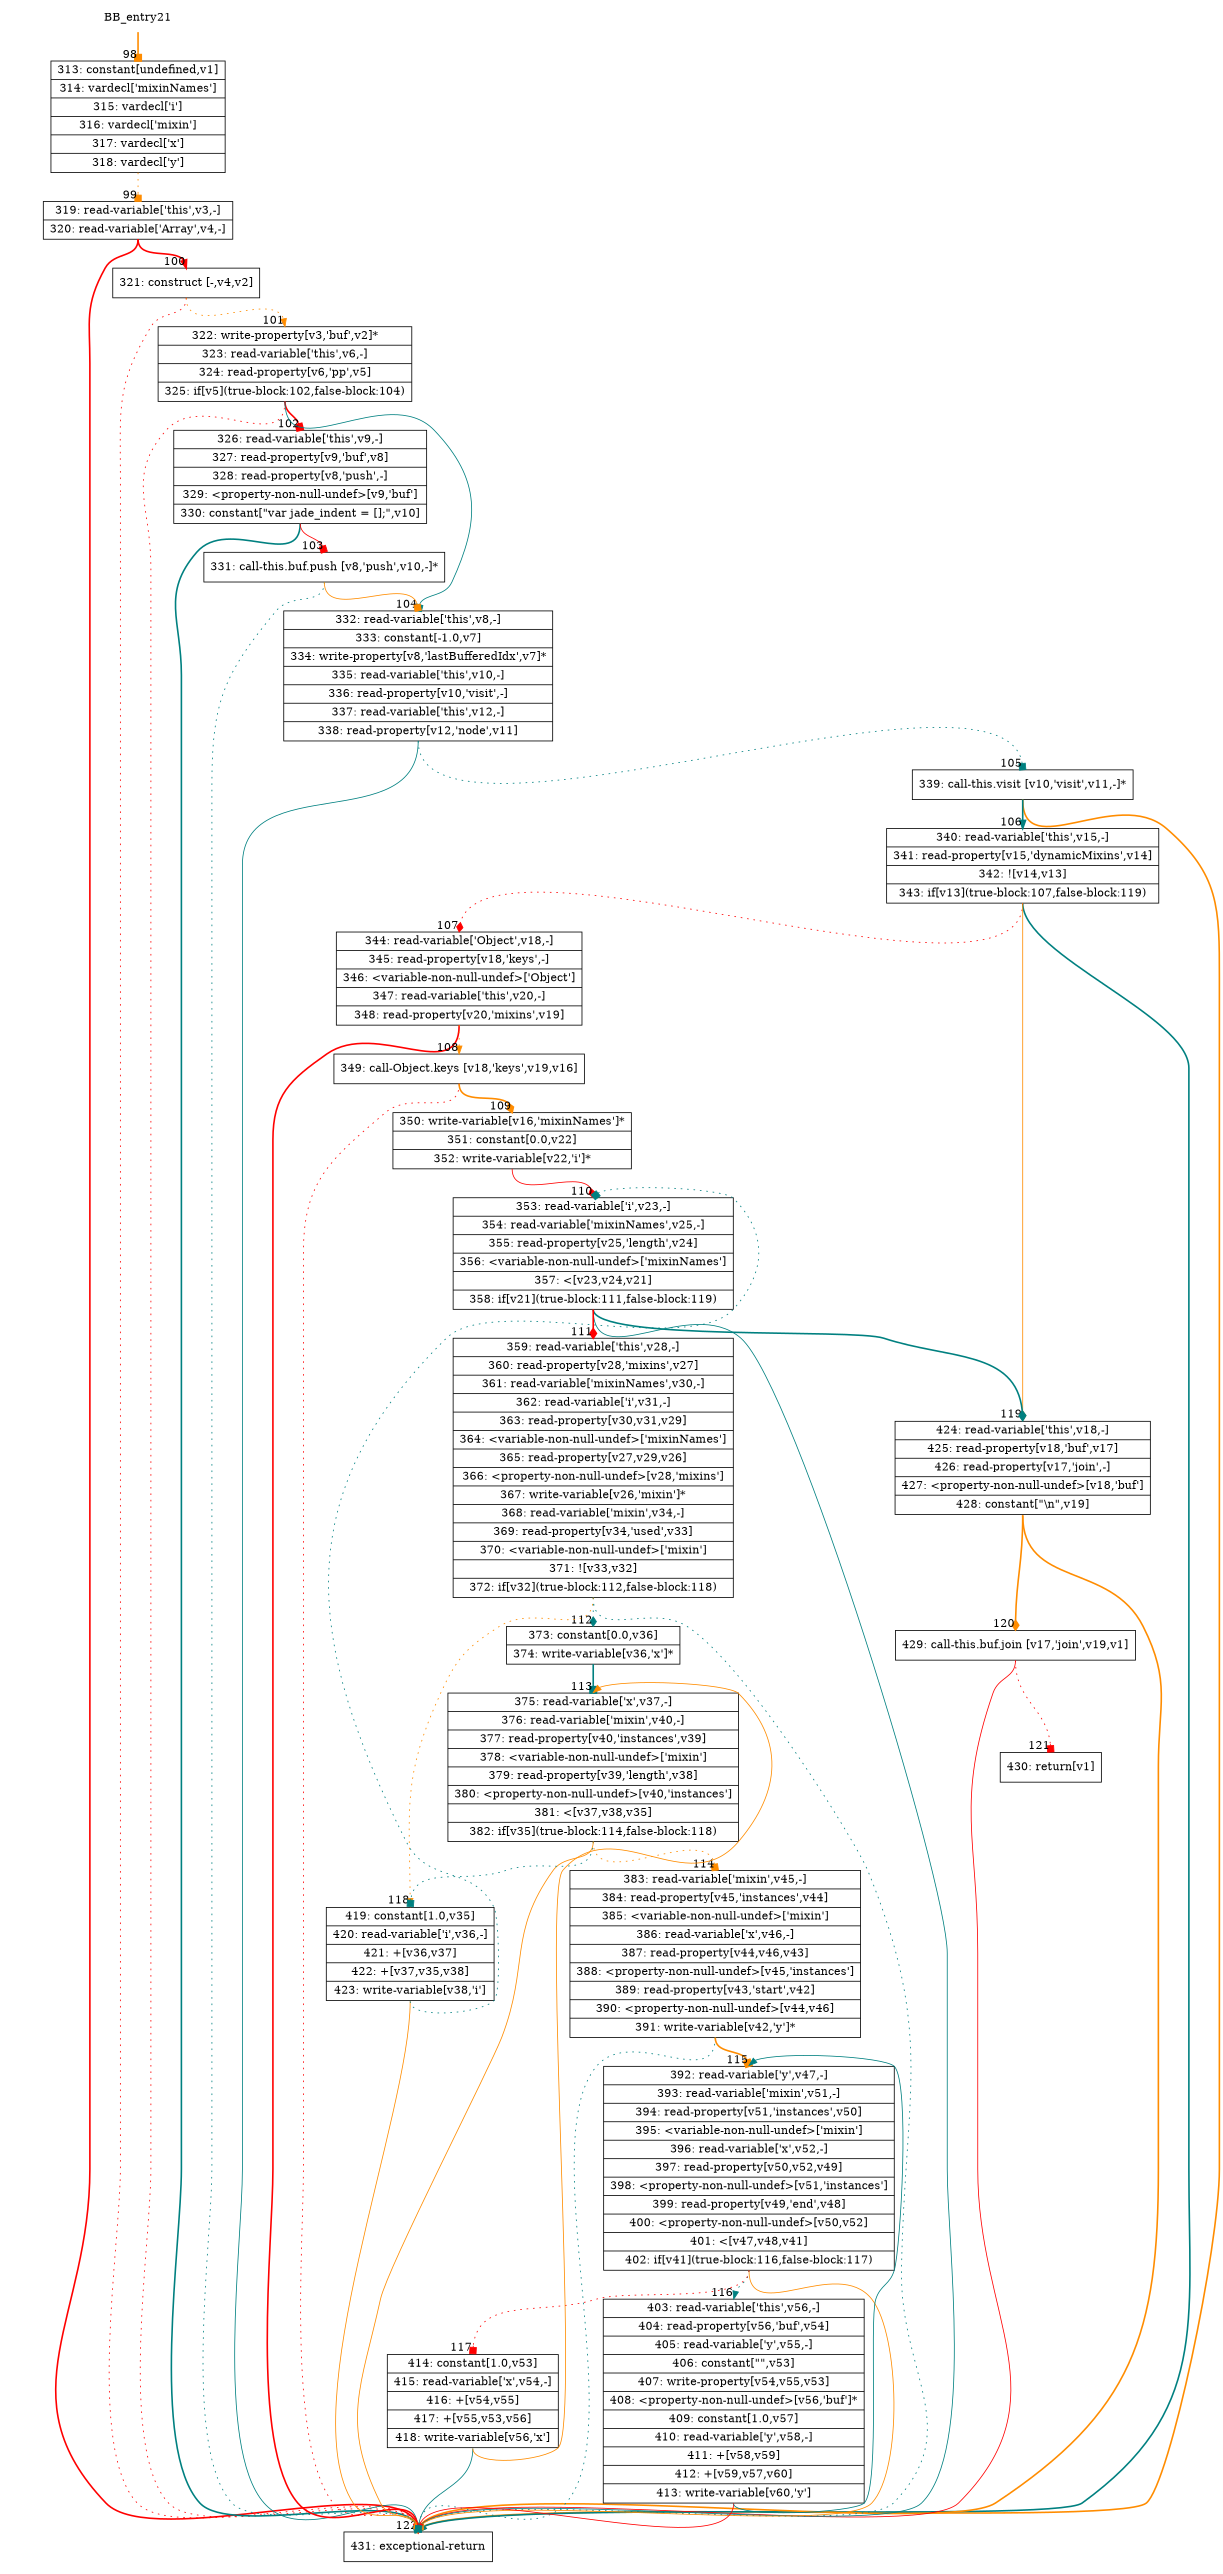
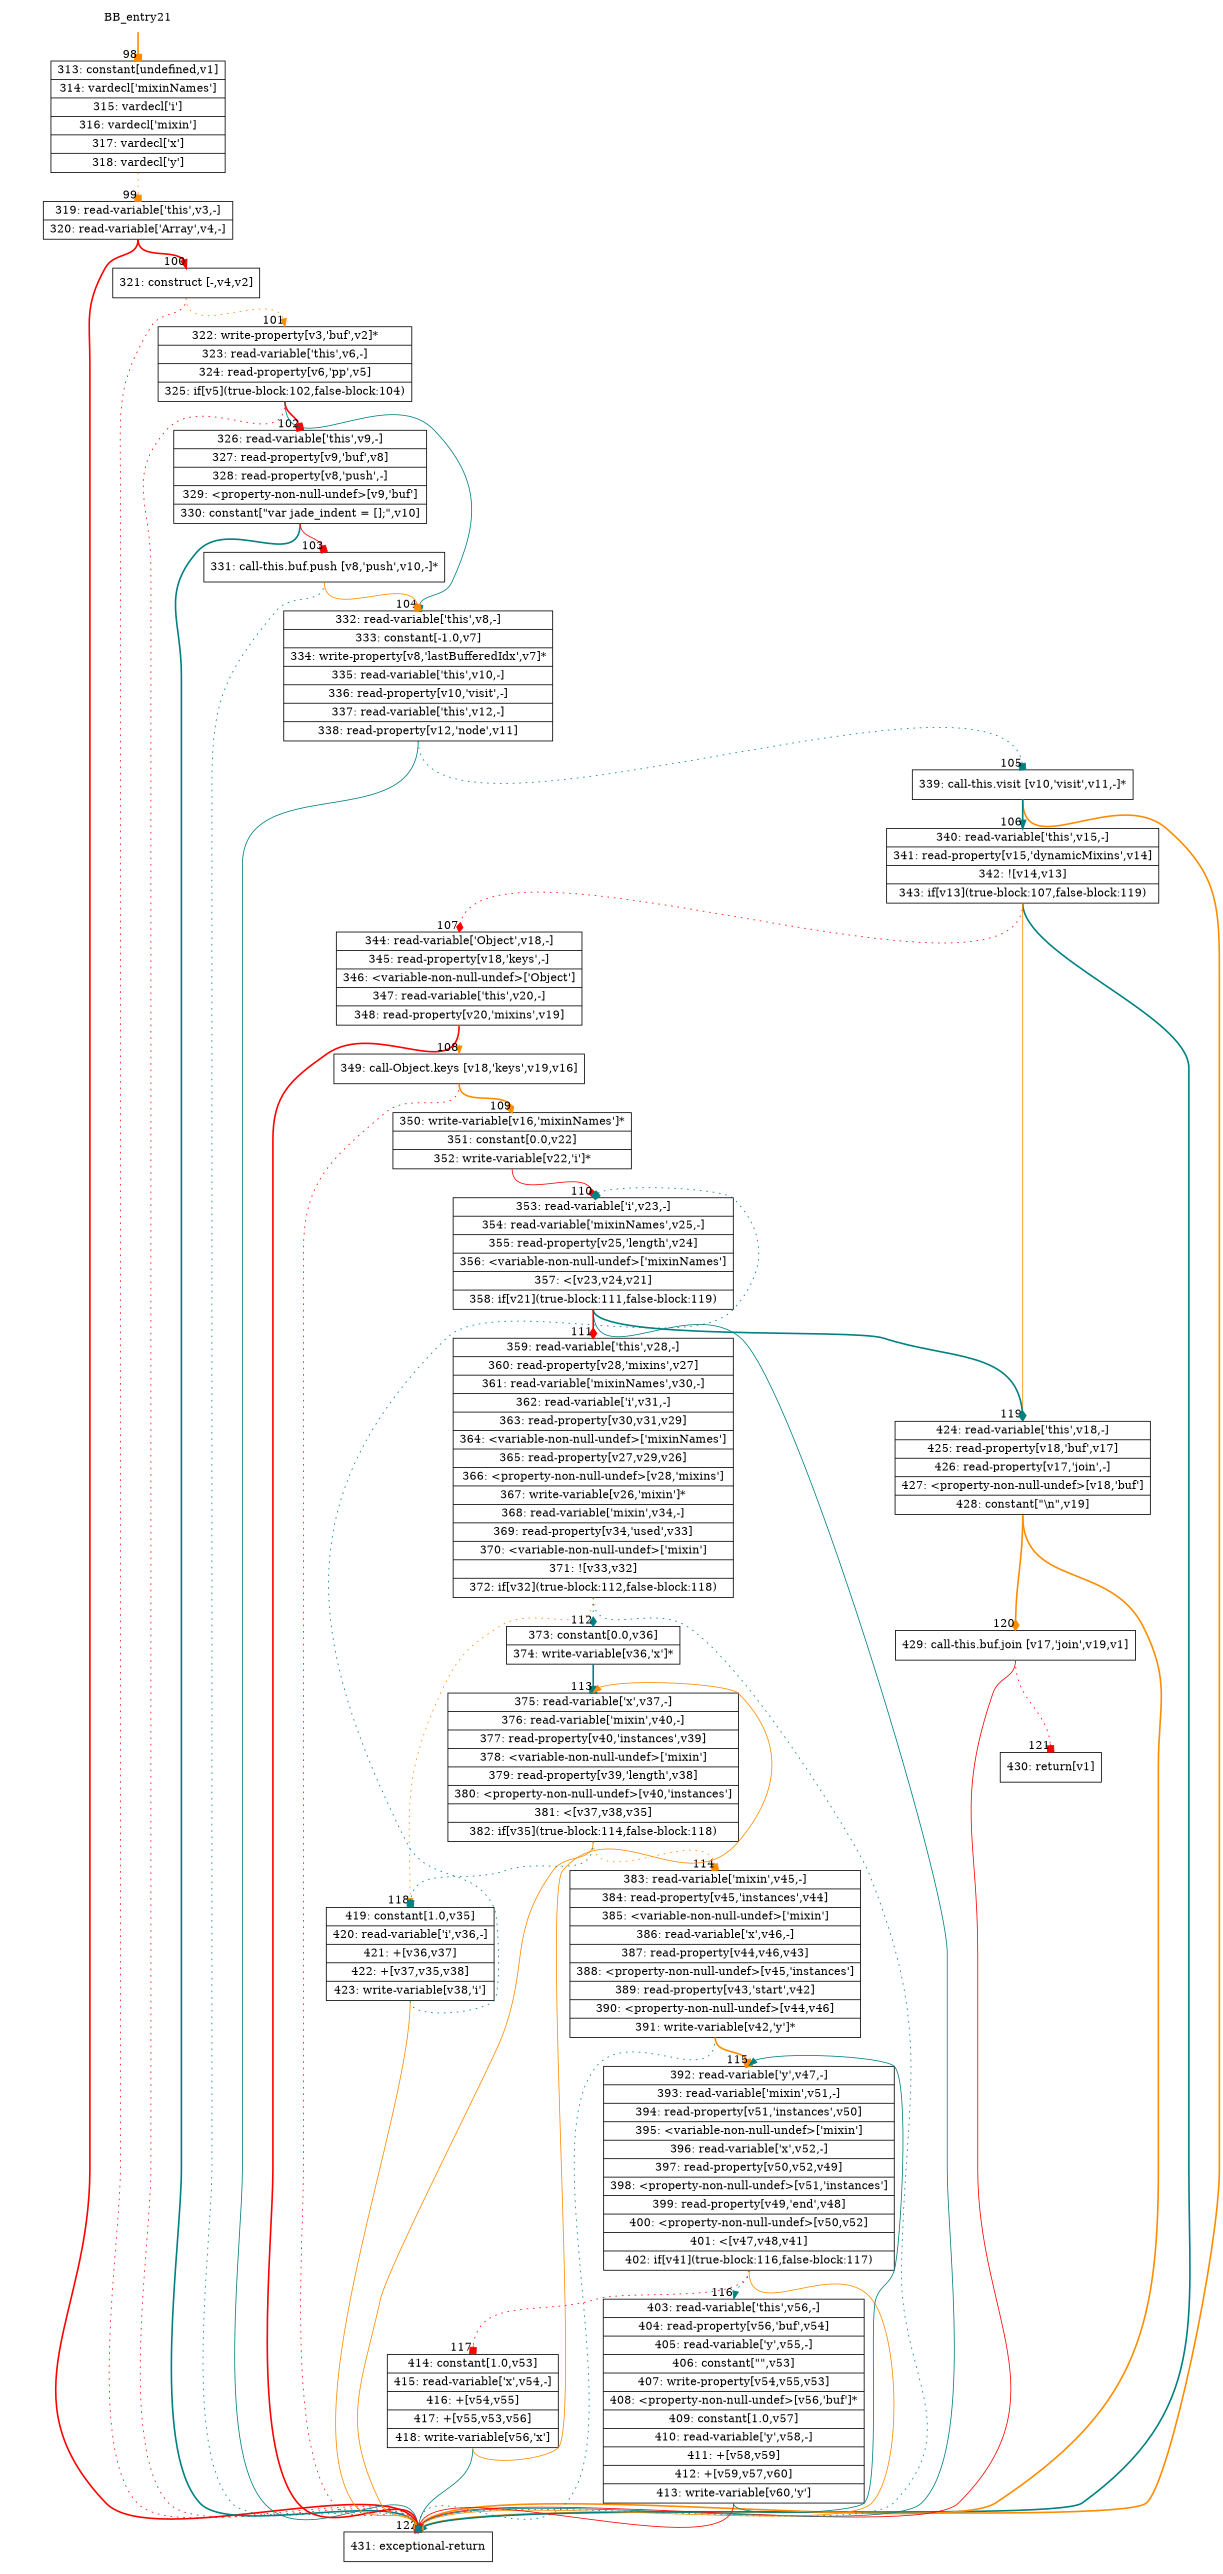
(273, 1760) -> (273, 1760)
